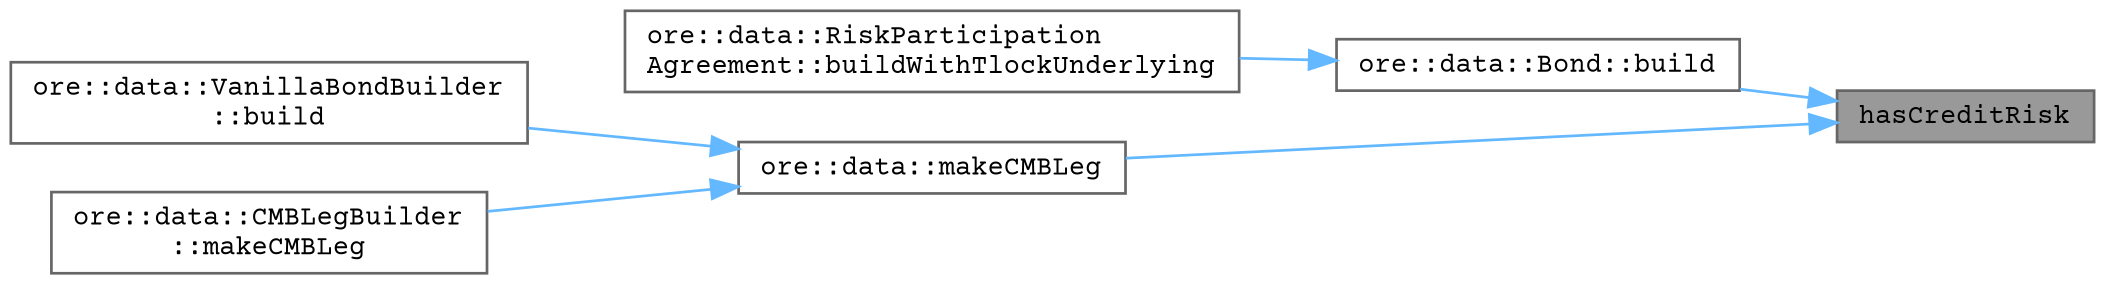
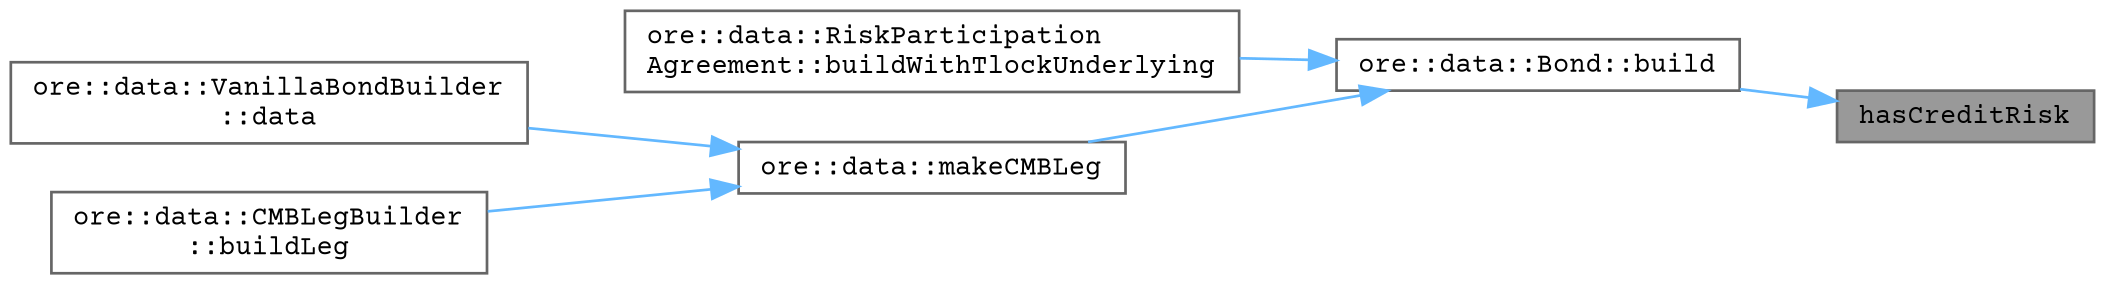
(269, 103) -> (269, 103)
(1468, 141) -> (1224, 119)
(269, 233) -> (269, 233)
